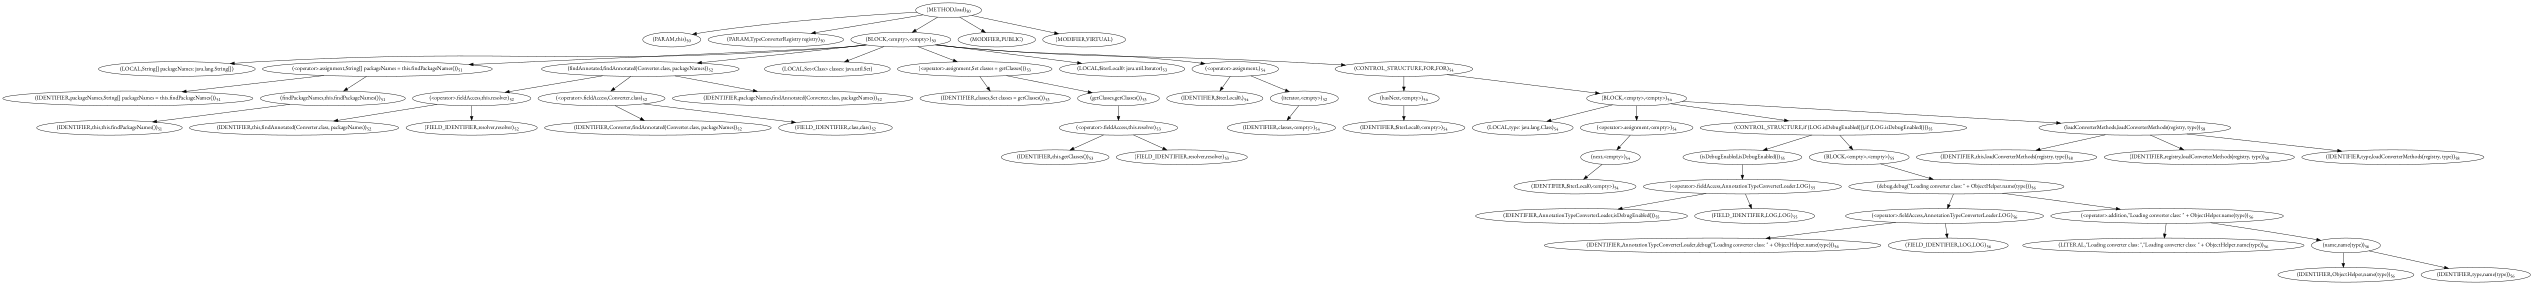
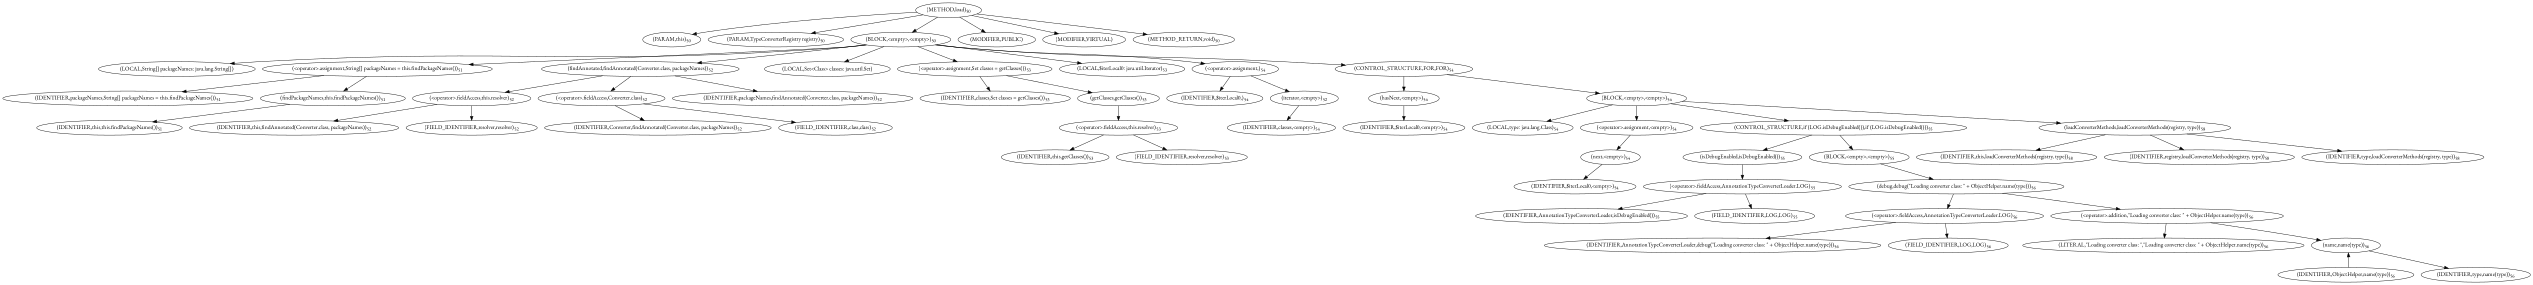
none -> (1184, 40)
(2343, 258) -> (2349, 262)
